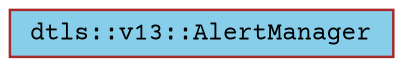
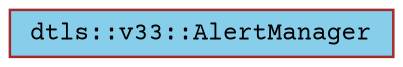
(202, 33) -> (202, 33)
